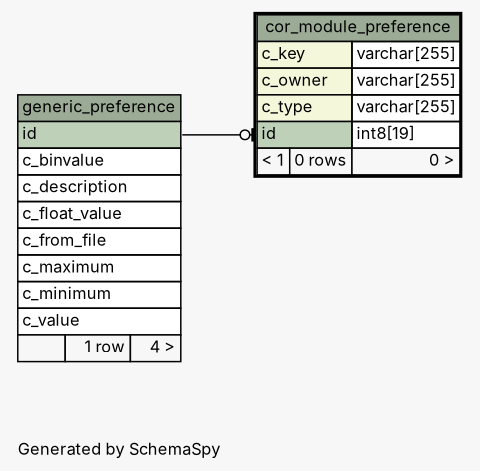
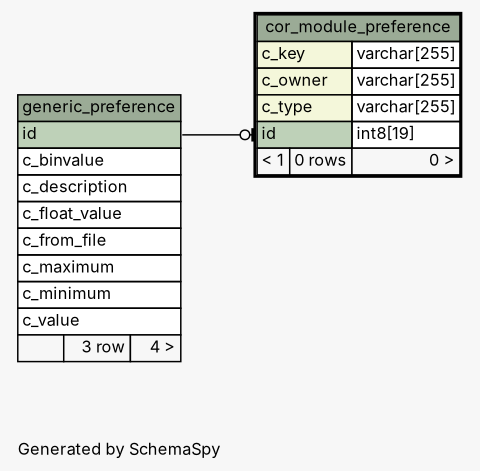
(105, 348) -> (104, 348)
